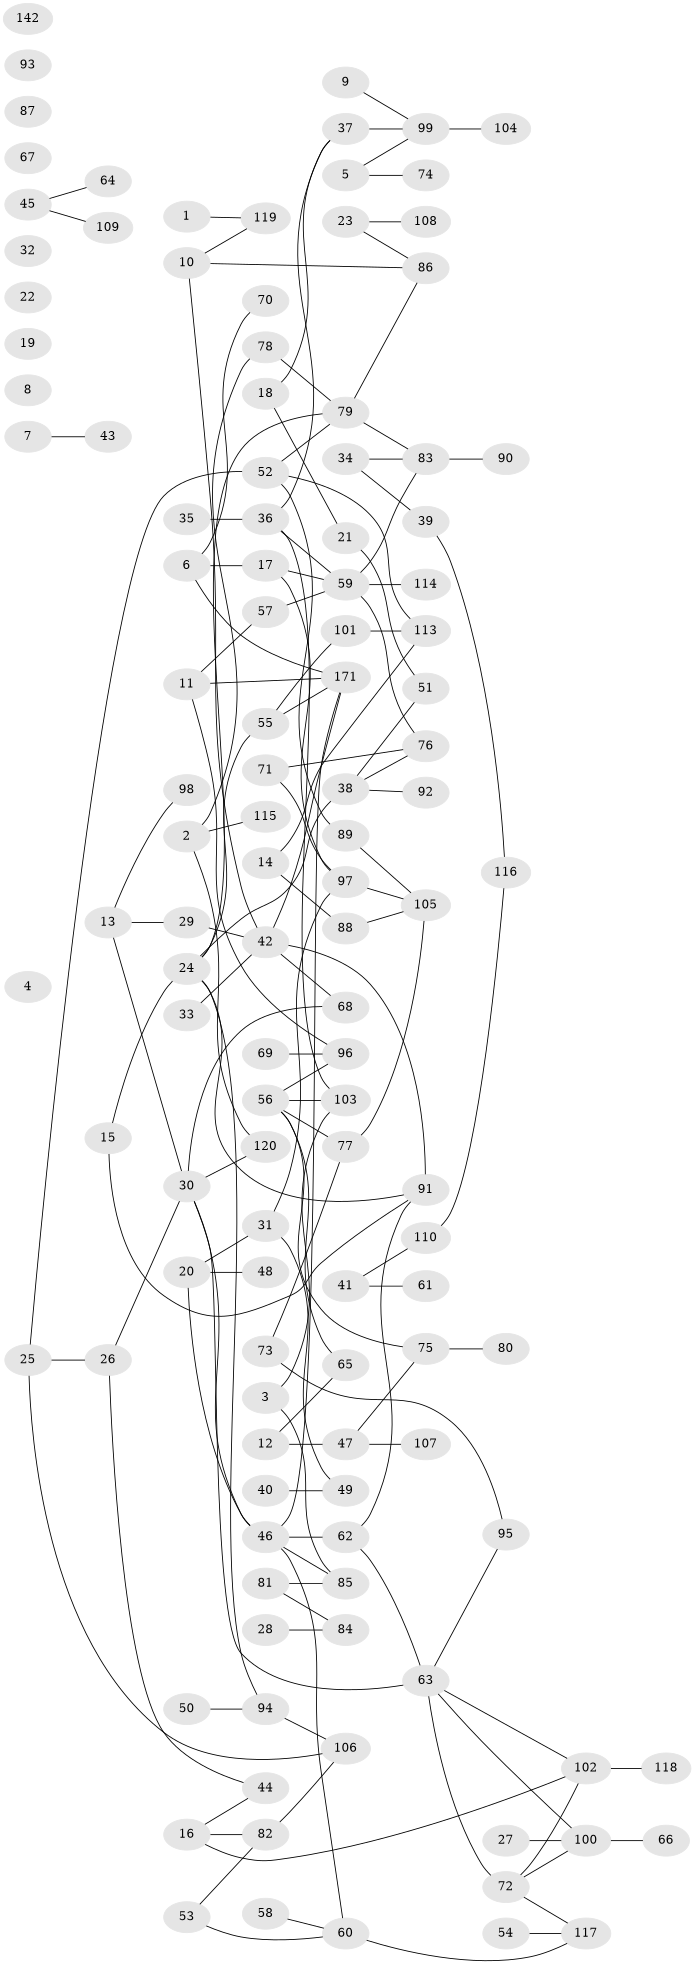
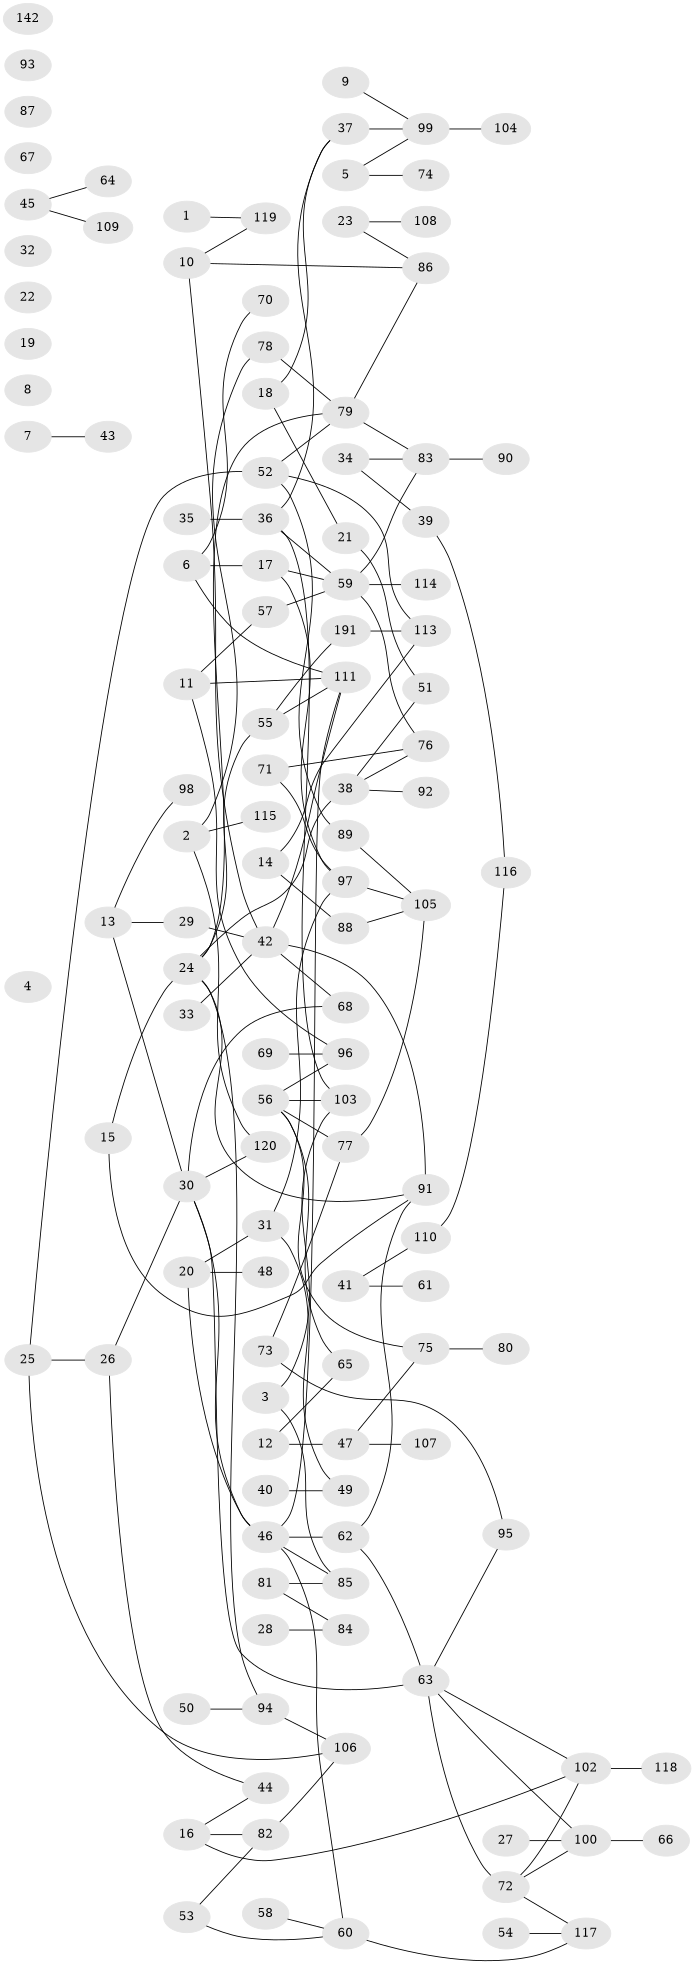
(346, 631) -> (346, 631)
(346, 677) -> (346, 677)
